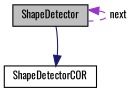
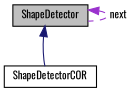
(58, 41) -> (43, 51)
